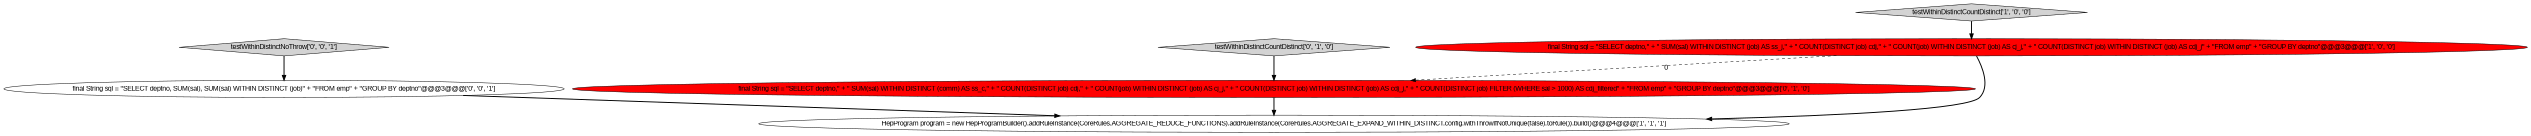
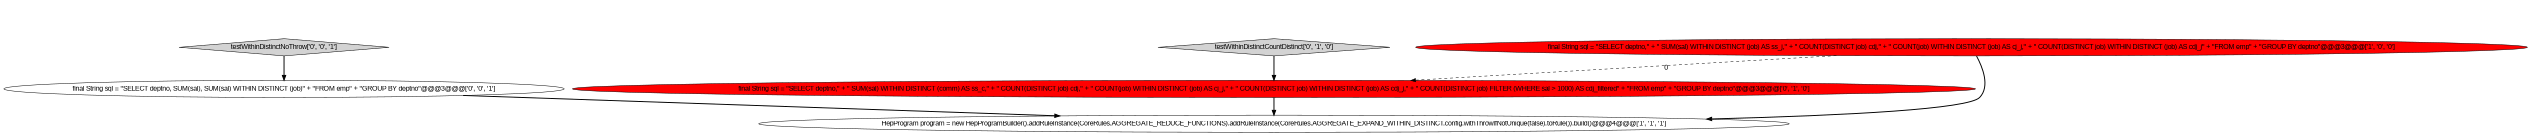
(1972, 12) -> none
